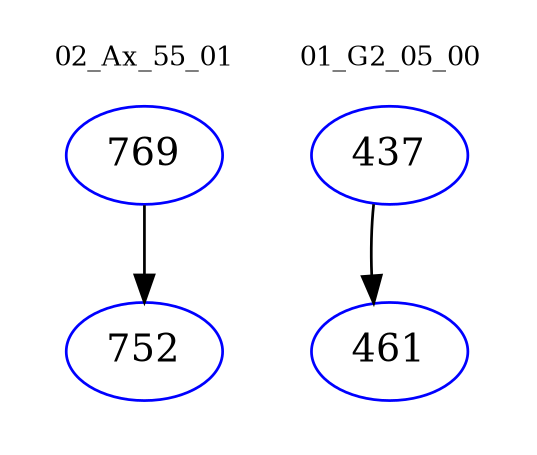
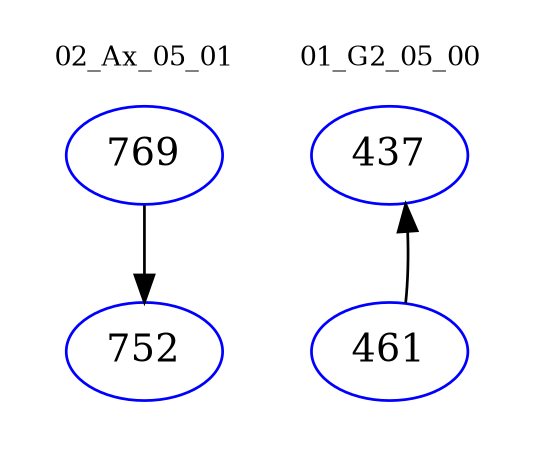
(144, 59) -> (144, 59)
(371, 240) -> (408, 268)
